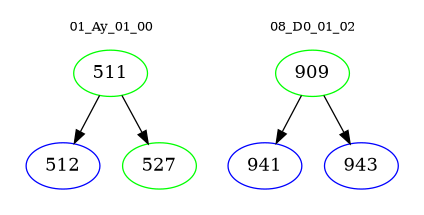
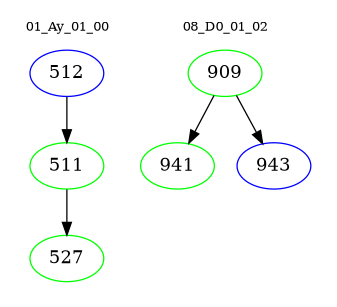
(90, 114) -> (67, 113)
(265, 166) -> (177, 166)
